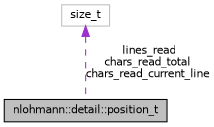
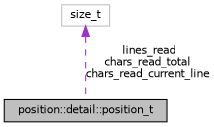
(86, 111) -> (86, 111)
